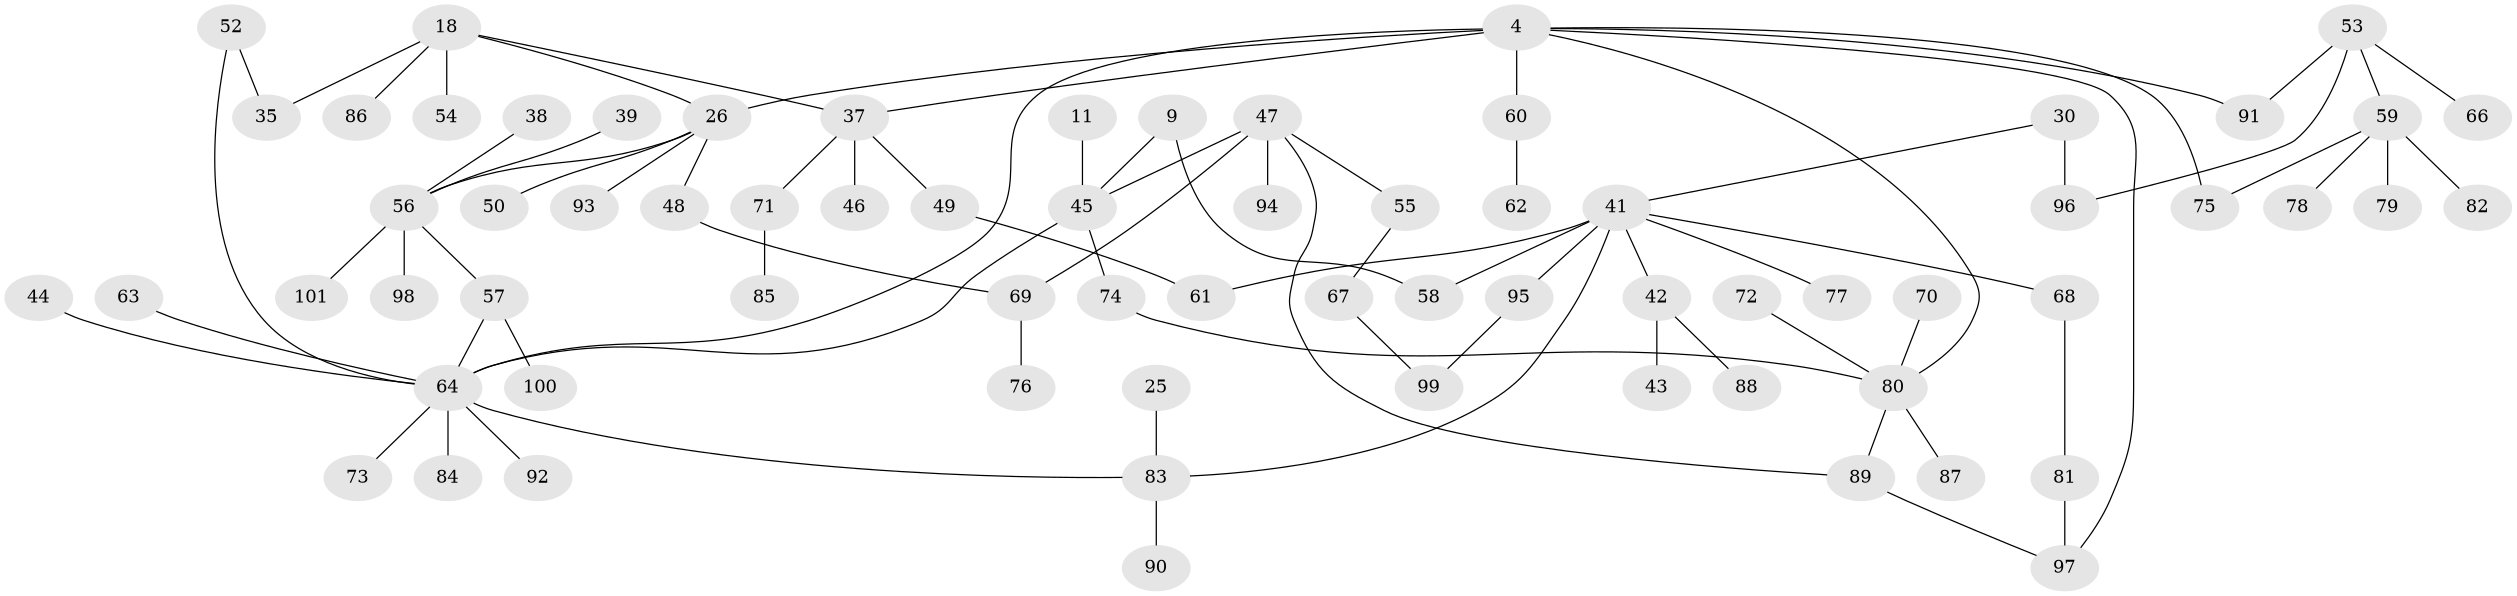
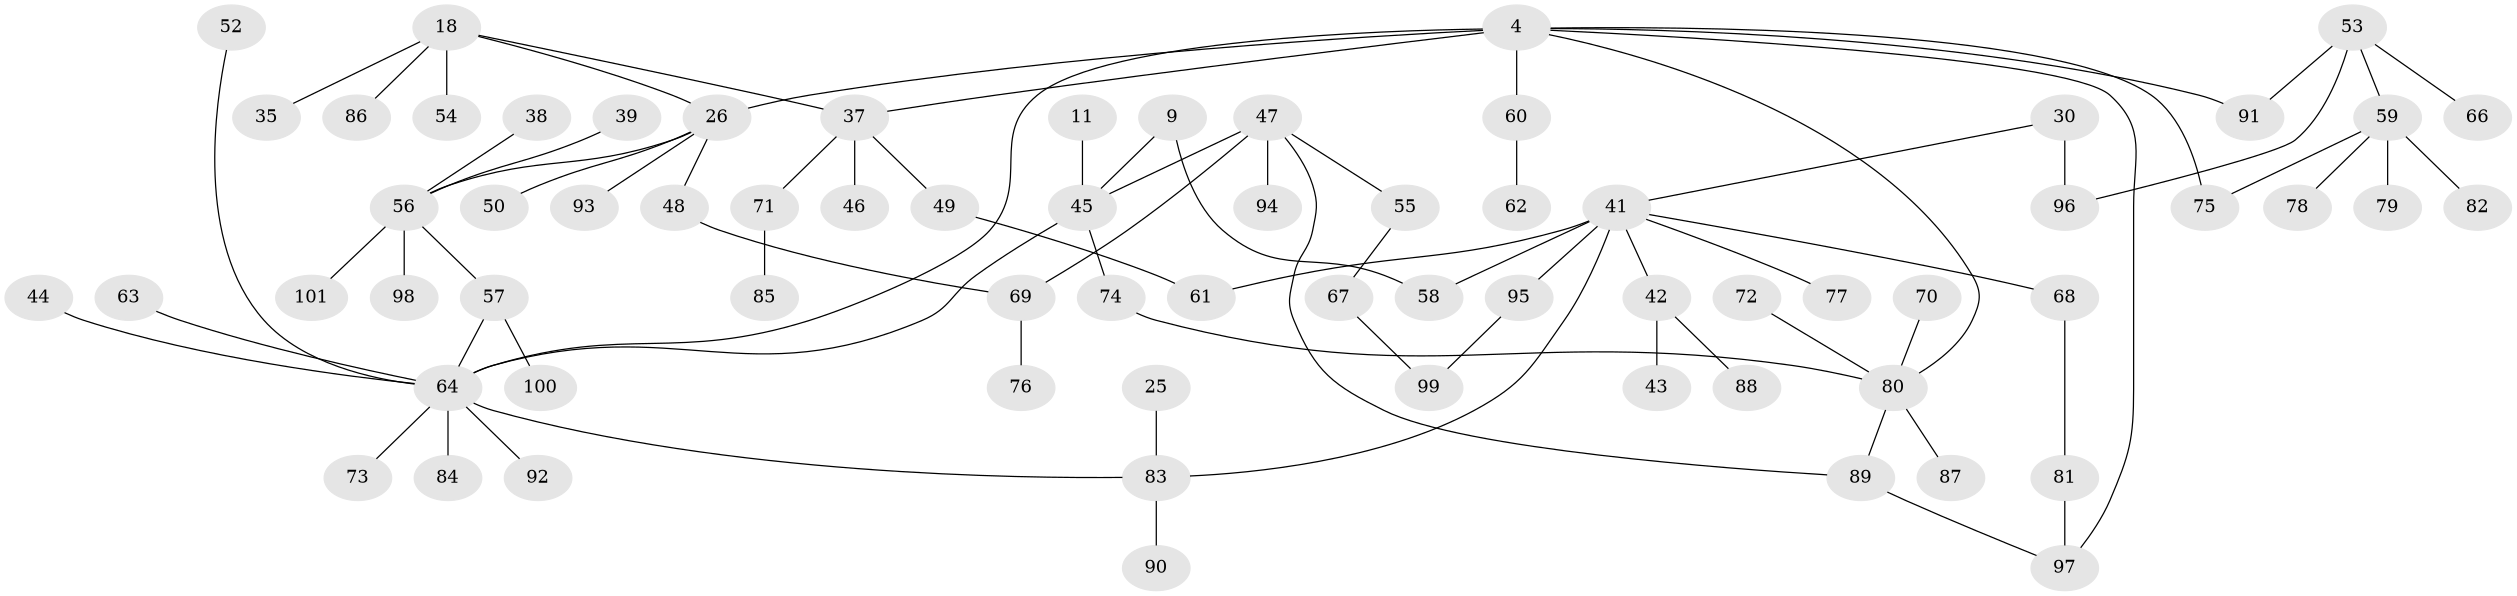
(249, 73) -> none
